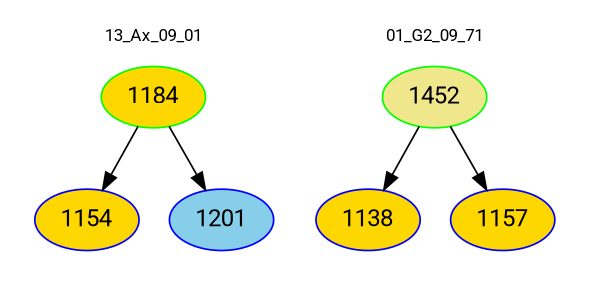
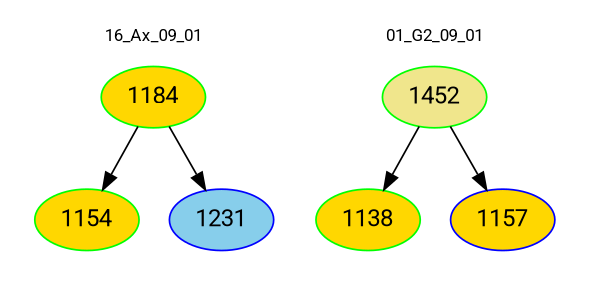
(154, 37) -> (154, 37)
(435, 37) -> (435, 37)
(87, 220) -> (87, 220)
(222, 220) -> (222, 220)
(368, 220) -> (368, 220)
